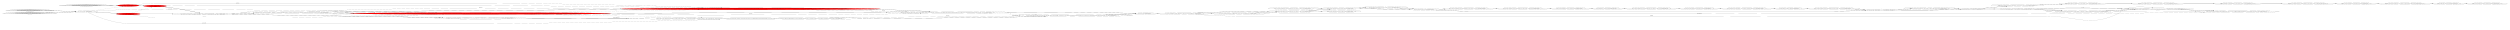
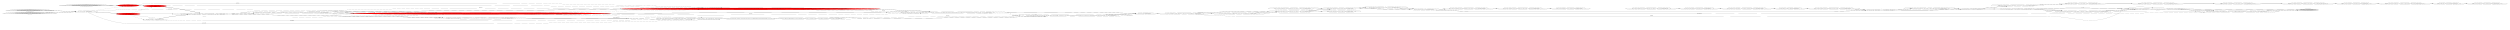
(1608, 9) -> none
none -> (2308, 10)
none -> (155, 20)
